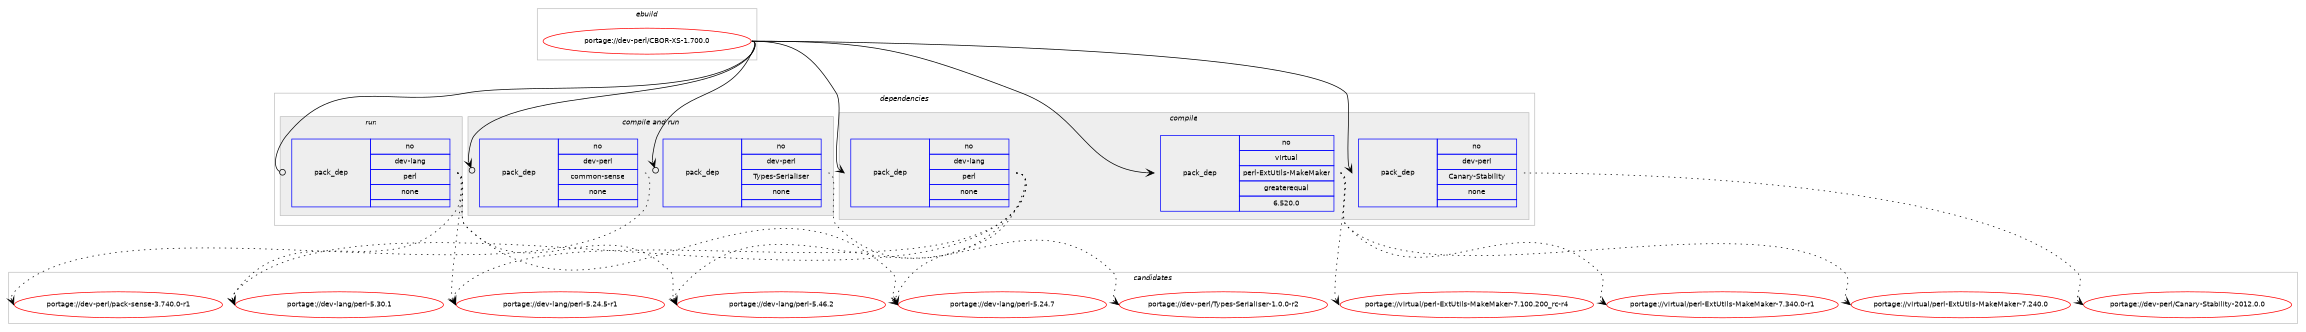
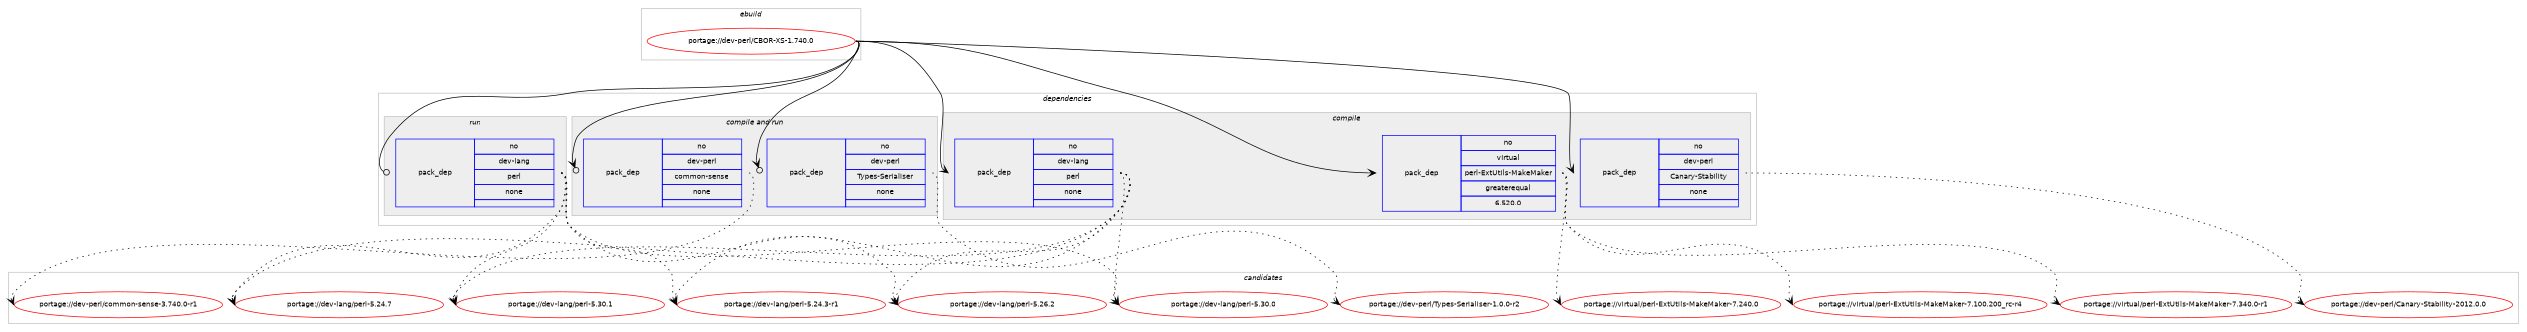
(647, 41) -> (751, 41)
(118, 305) -> (118, 305)
(560, 305) -> (781, 305)
(781, 305) -> (1002, 305)
none -> (1223, 305)
